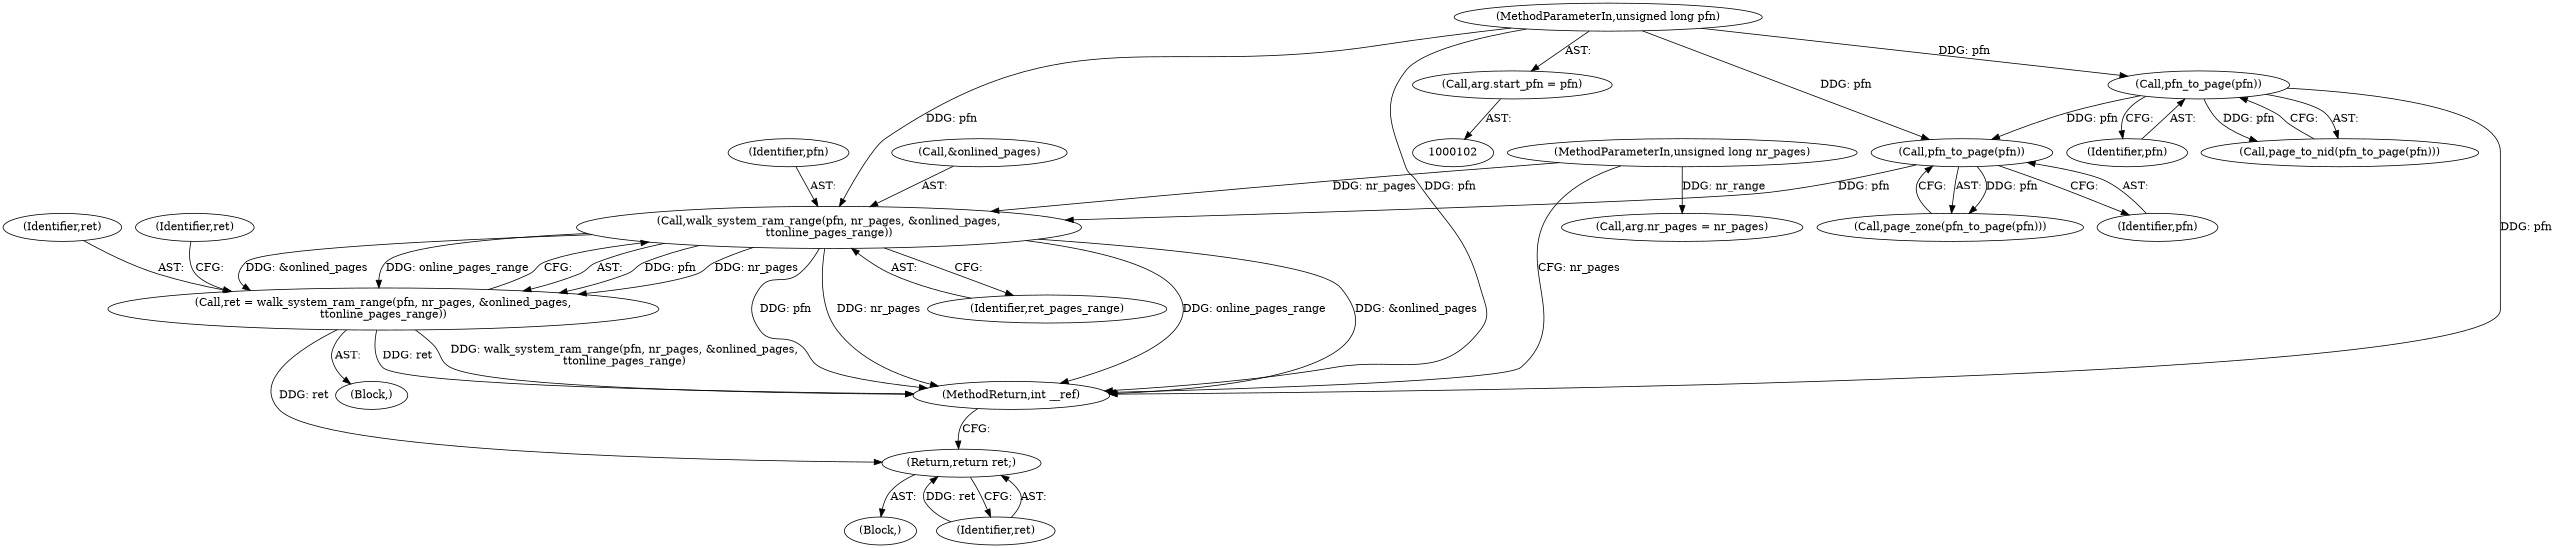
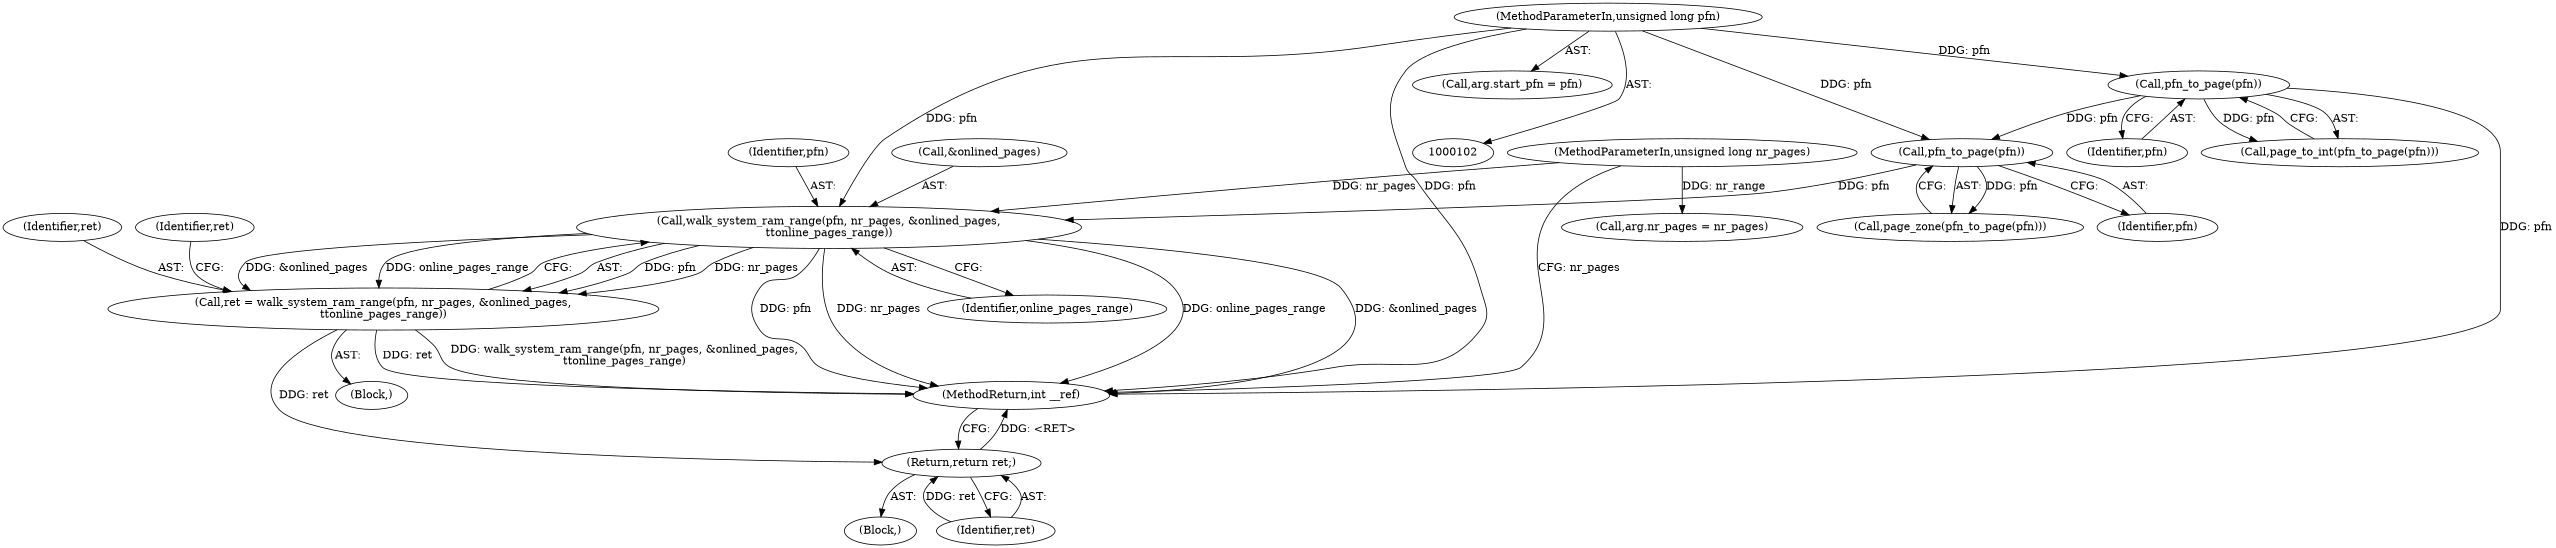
(1485, 116) -> (1589, 111)
(2340, 153) -> (2340, 153)
(1047, 309) -> (1047, 309)
none -> (995, 435)
